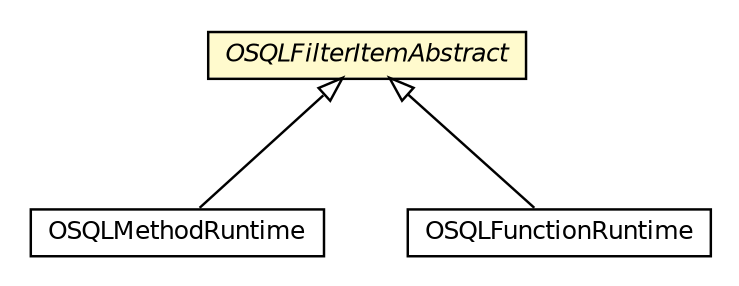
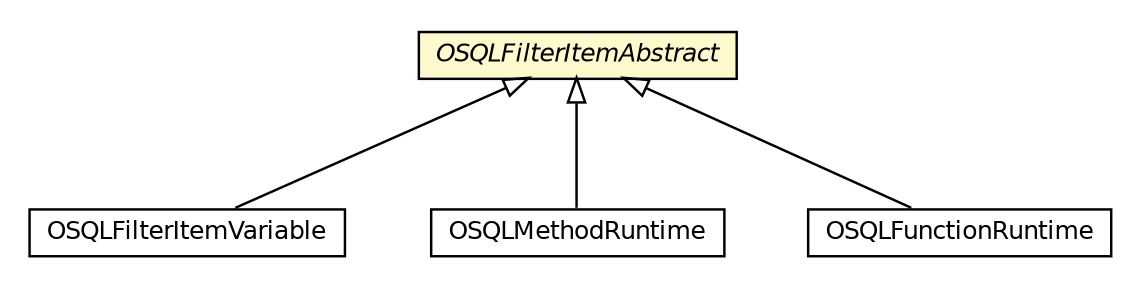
none -> (187, 232)
